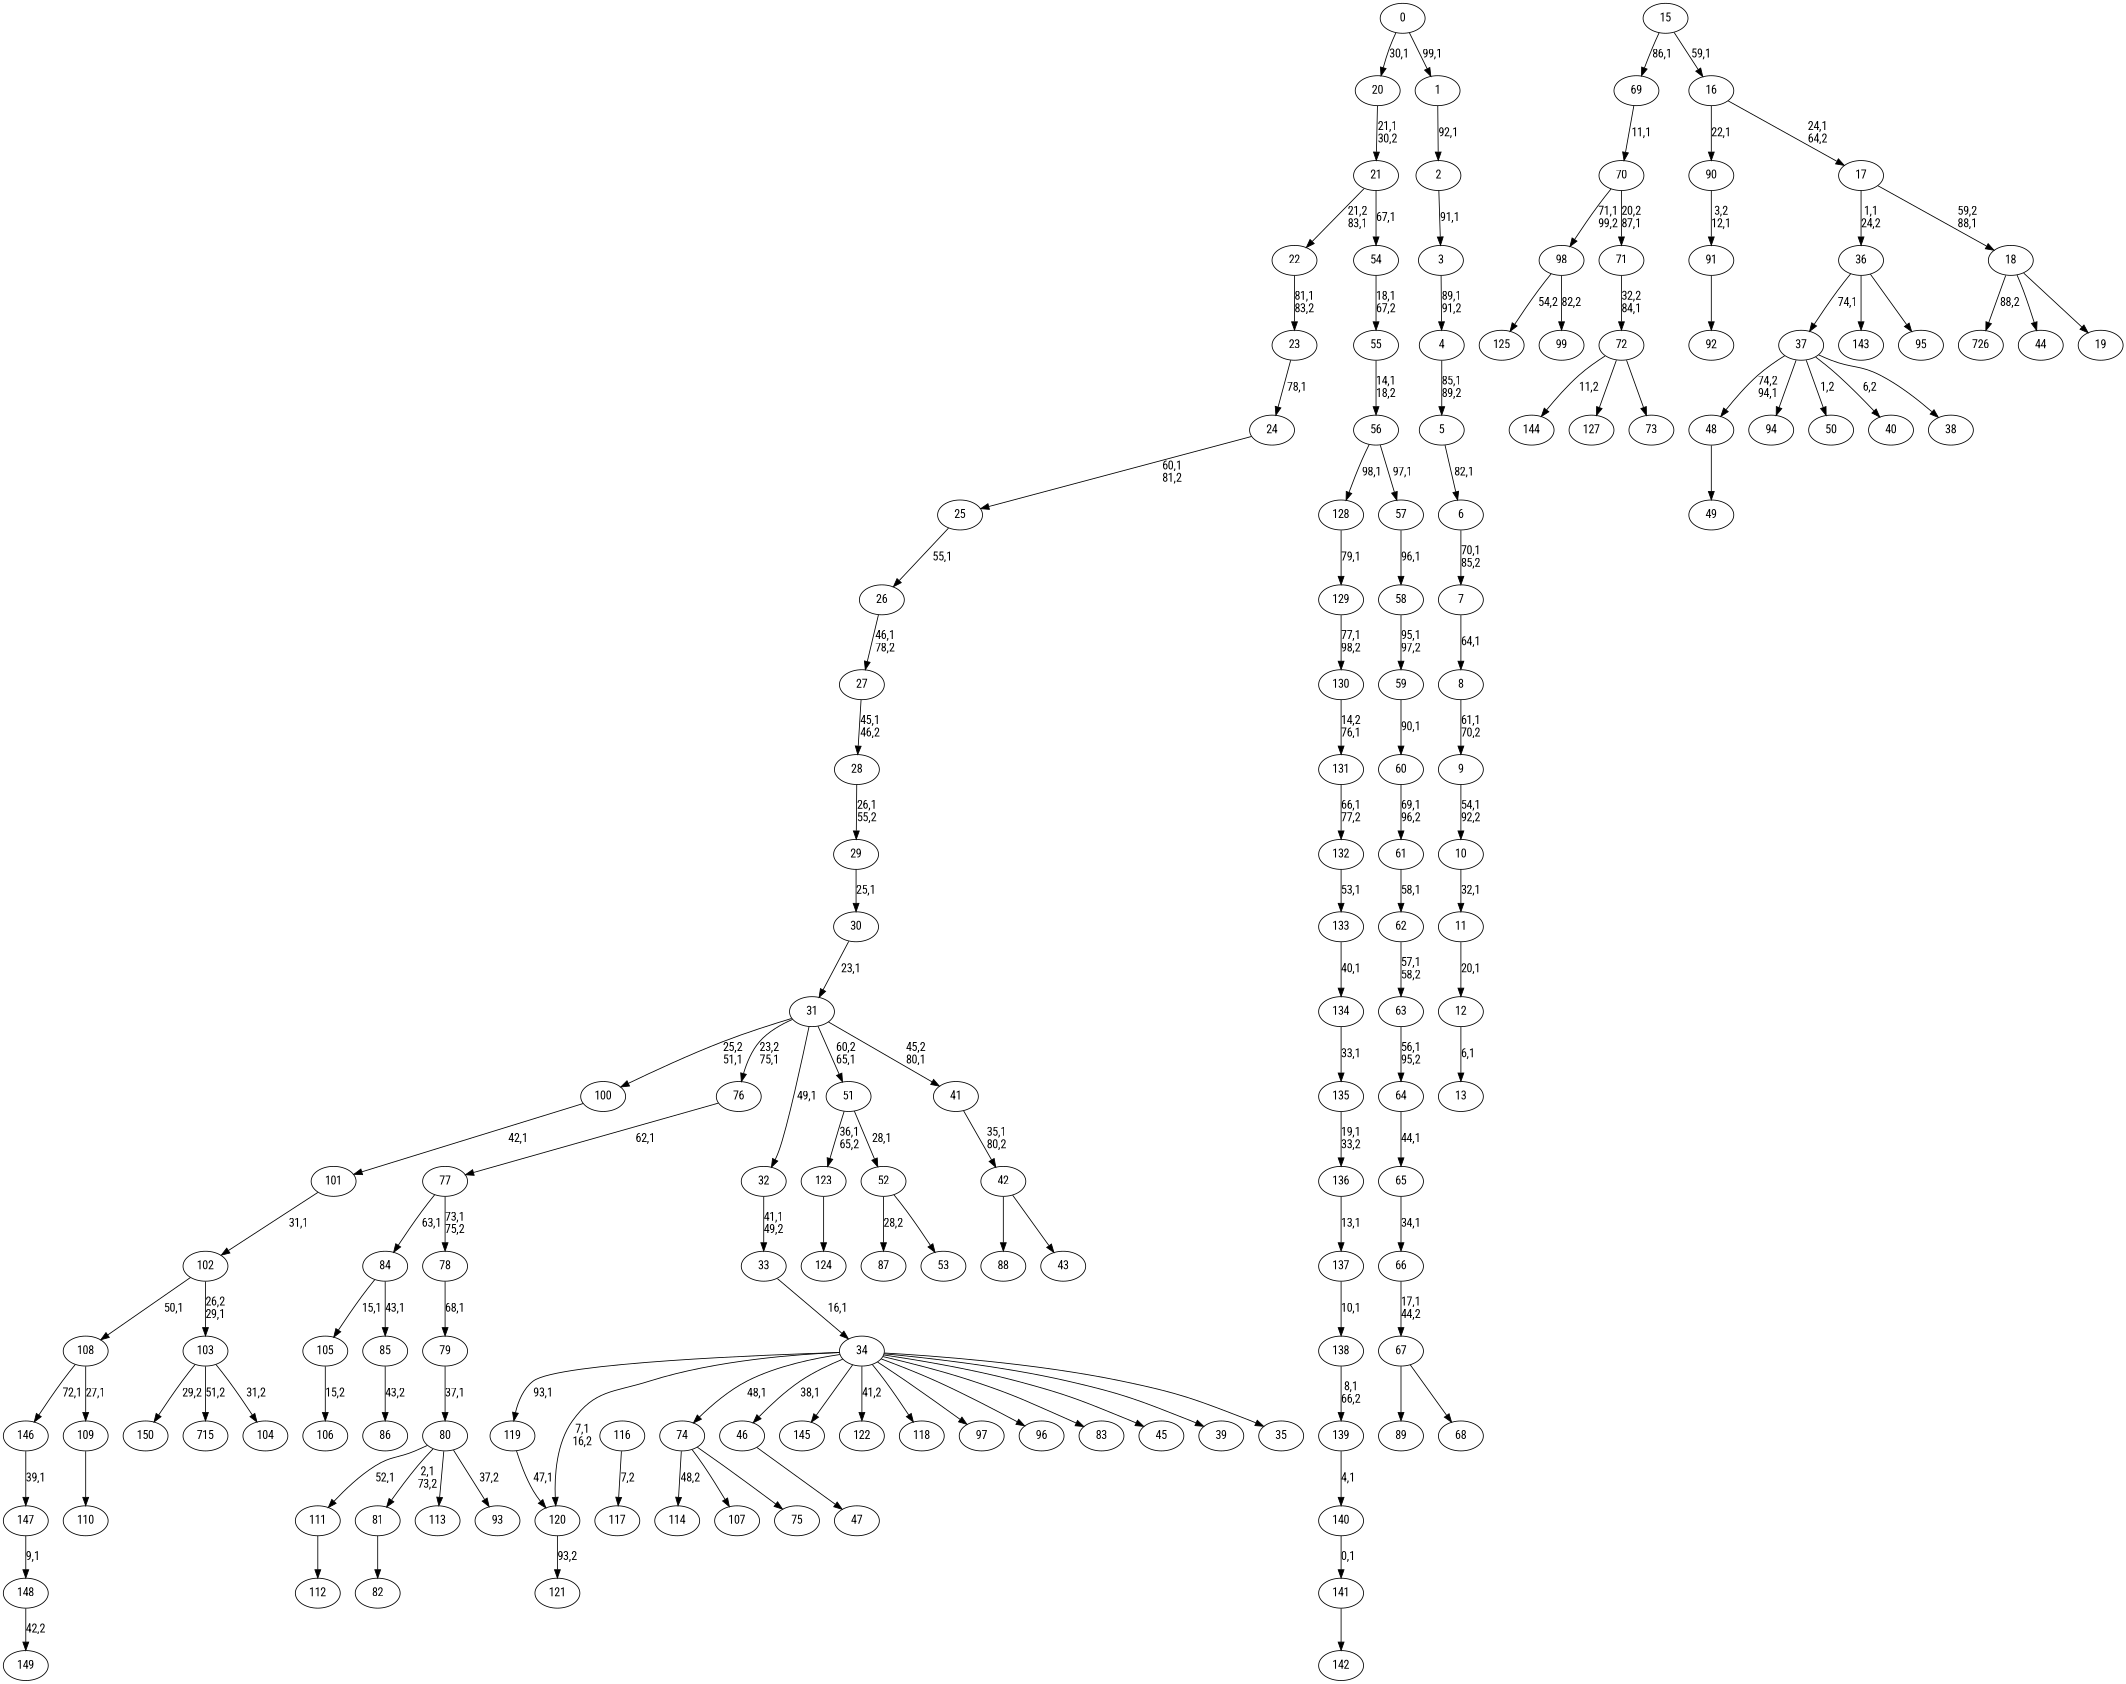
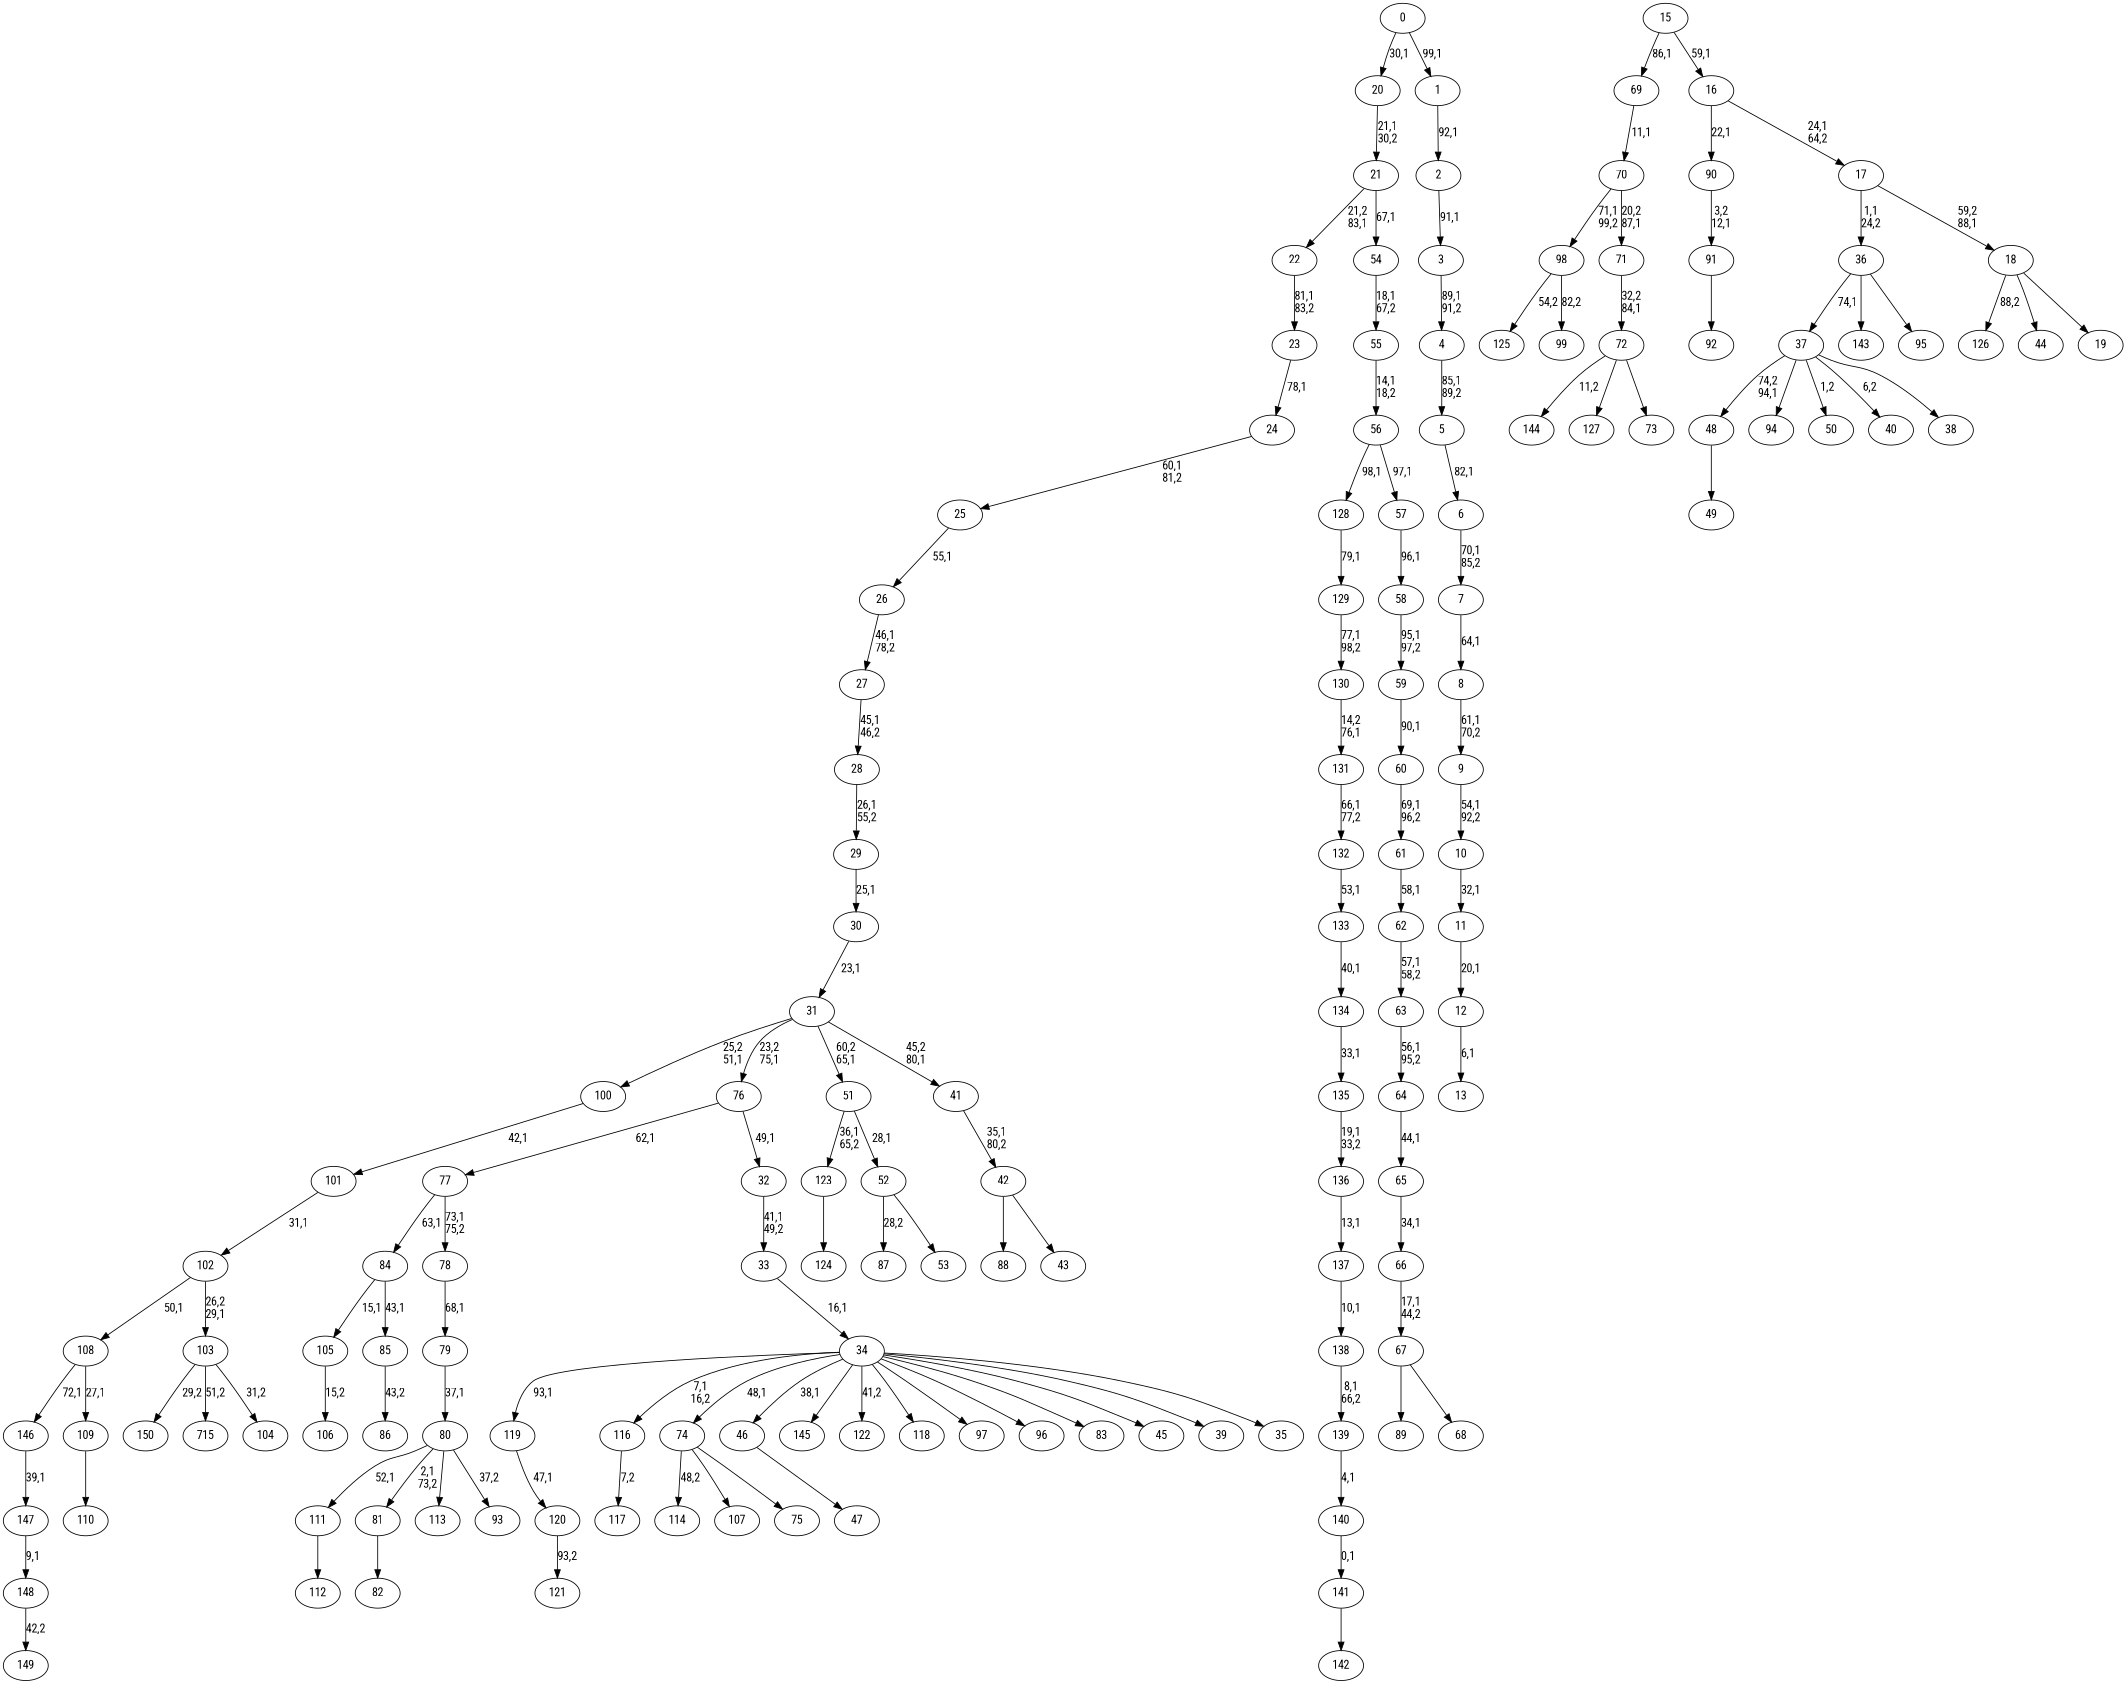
(1981, 345) -> (1981, 345)
(794, 1094) -> (750, 1135)
(661, 1378) -> (733, 1367)
